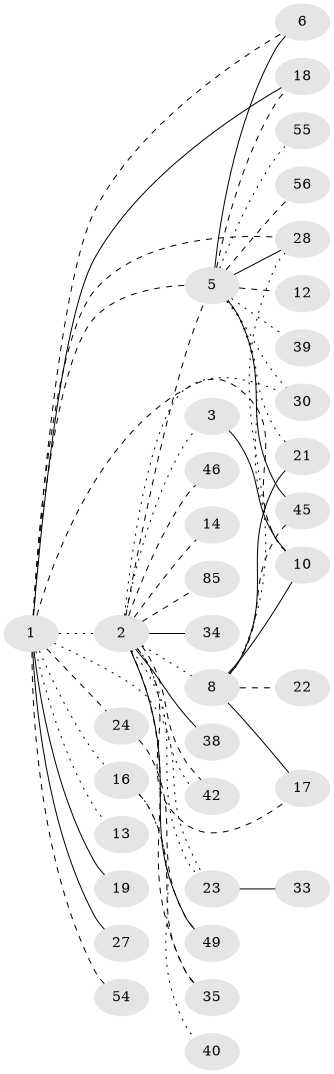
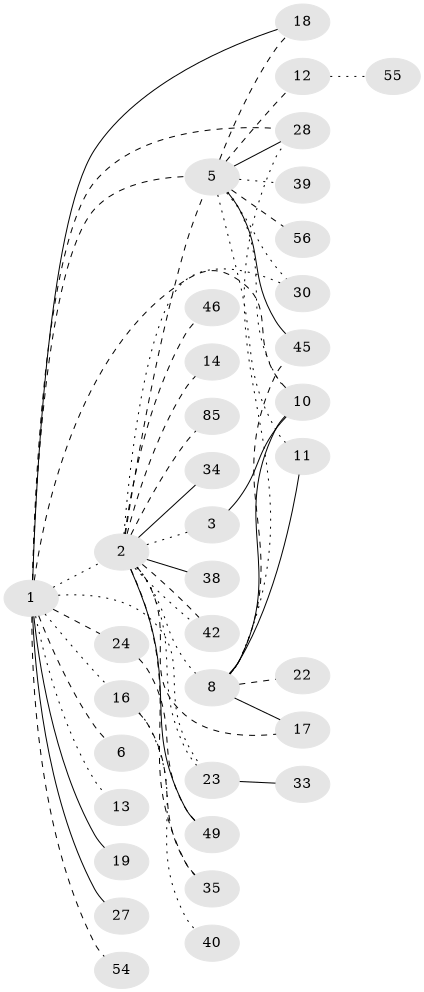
(237, 148) -> none
(248, 204) -> (348, 76)
(303, 457) -> (303, 457)
